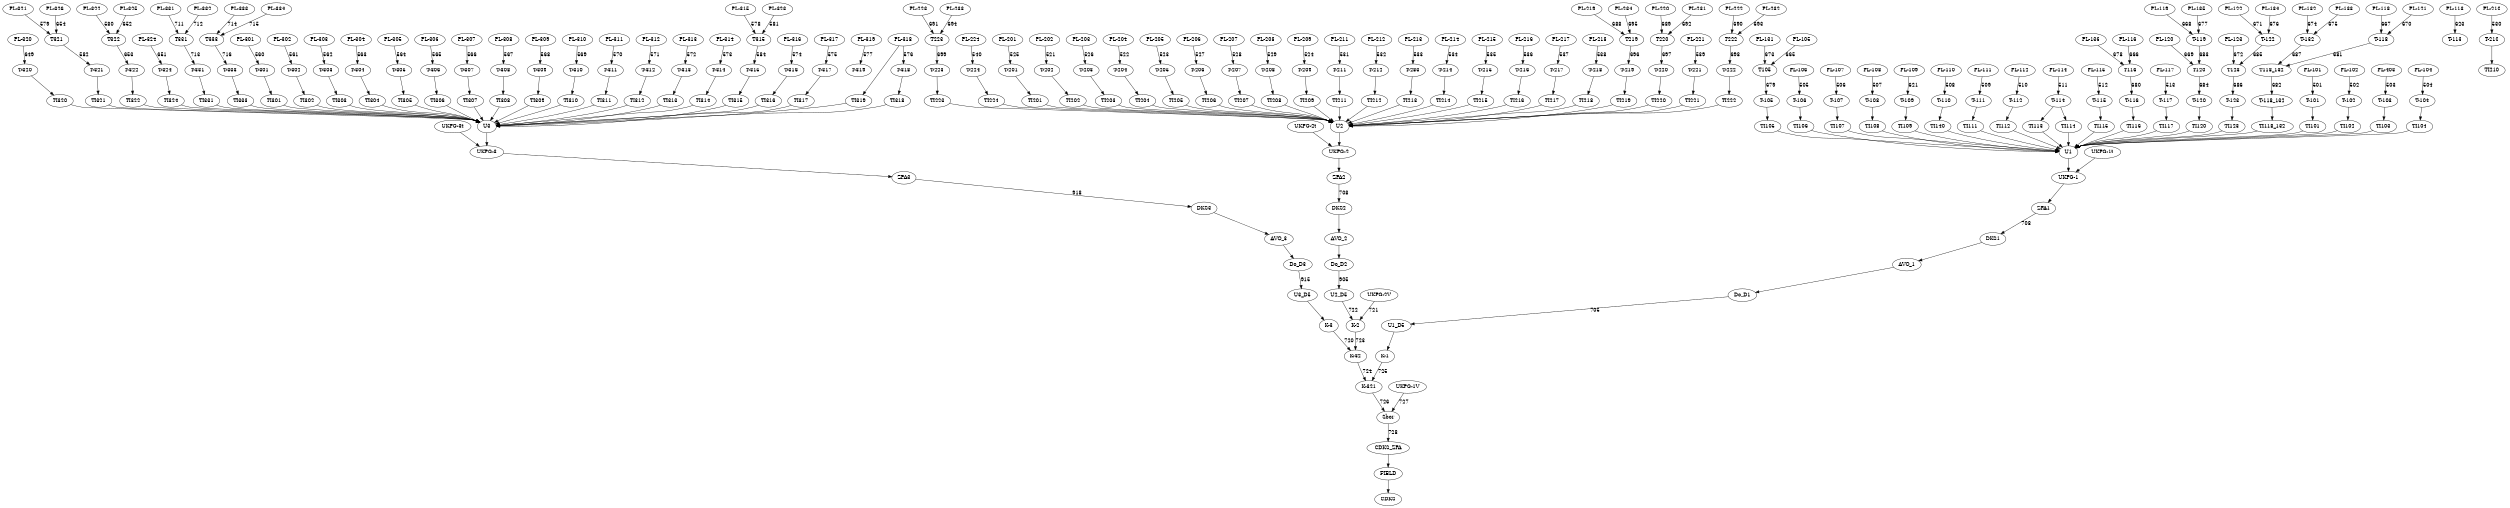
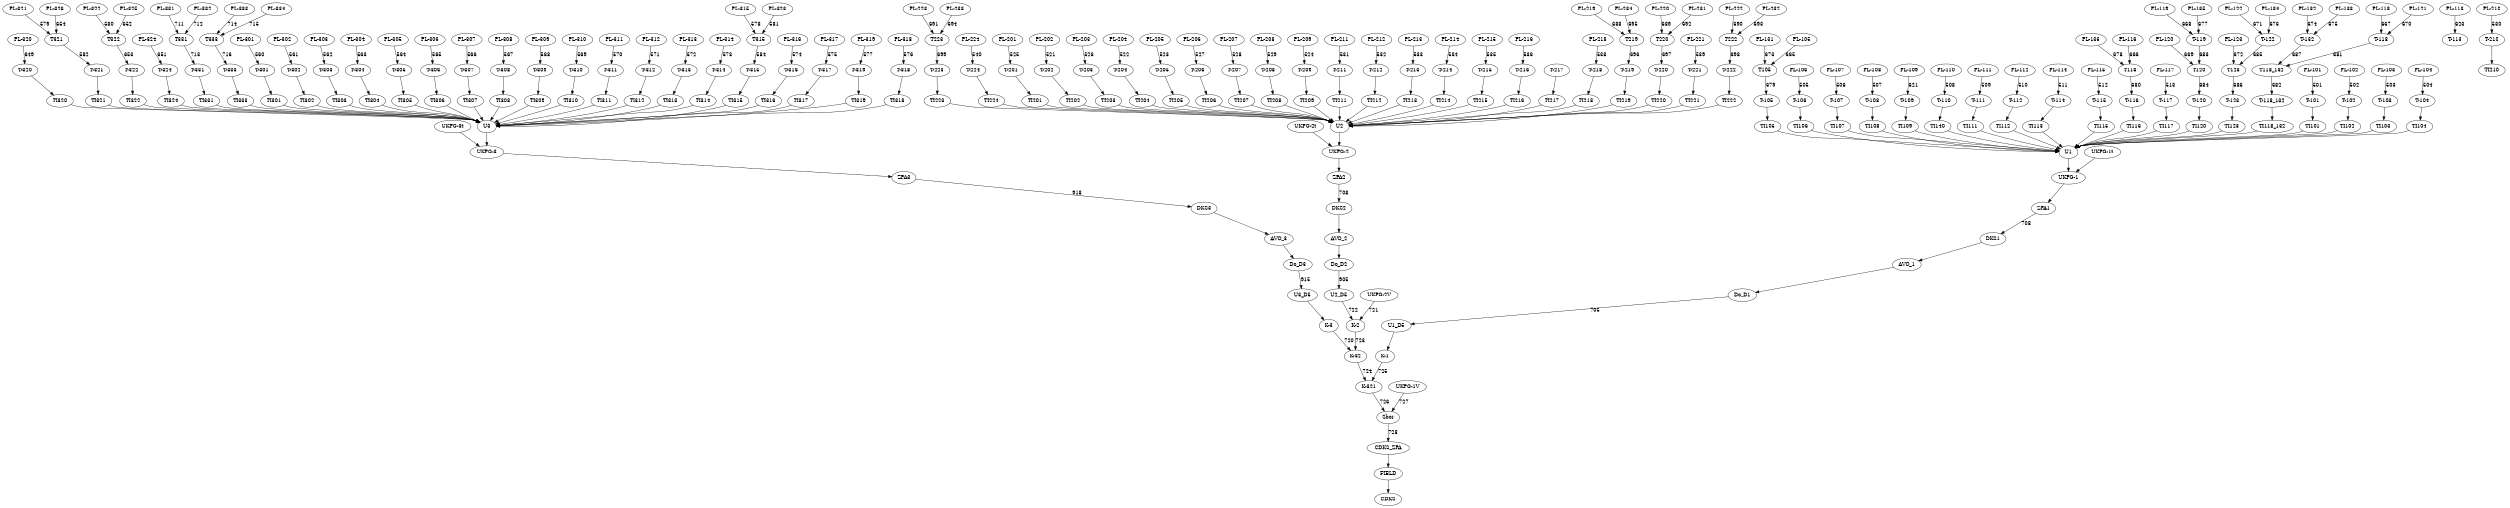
(1561, 40) -> none
(882, 69) -> (859, 84)
(1413, 70) -> (1413, 70)
(2386, 70) -> (2386, 70)
(2068, 127) -> none
